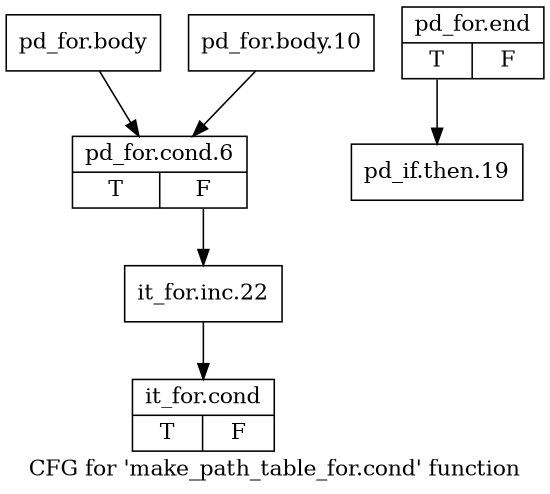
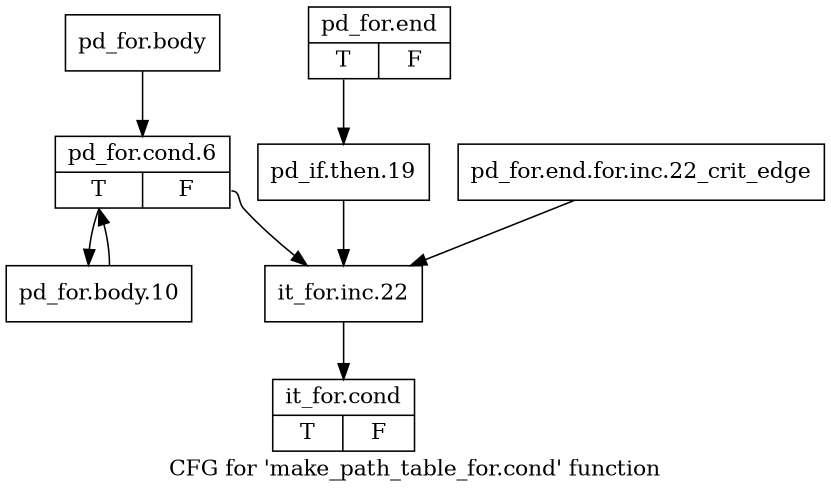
none -> (641, 172)
none -> (344, 225)
none -> (93, 229)
